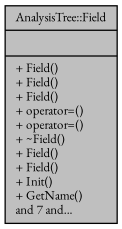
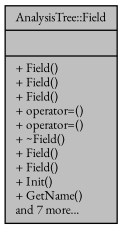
(44, 210) -> (48, 210)
